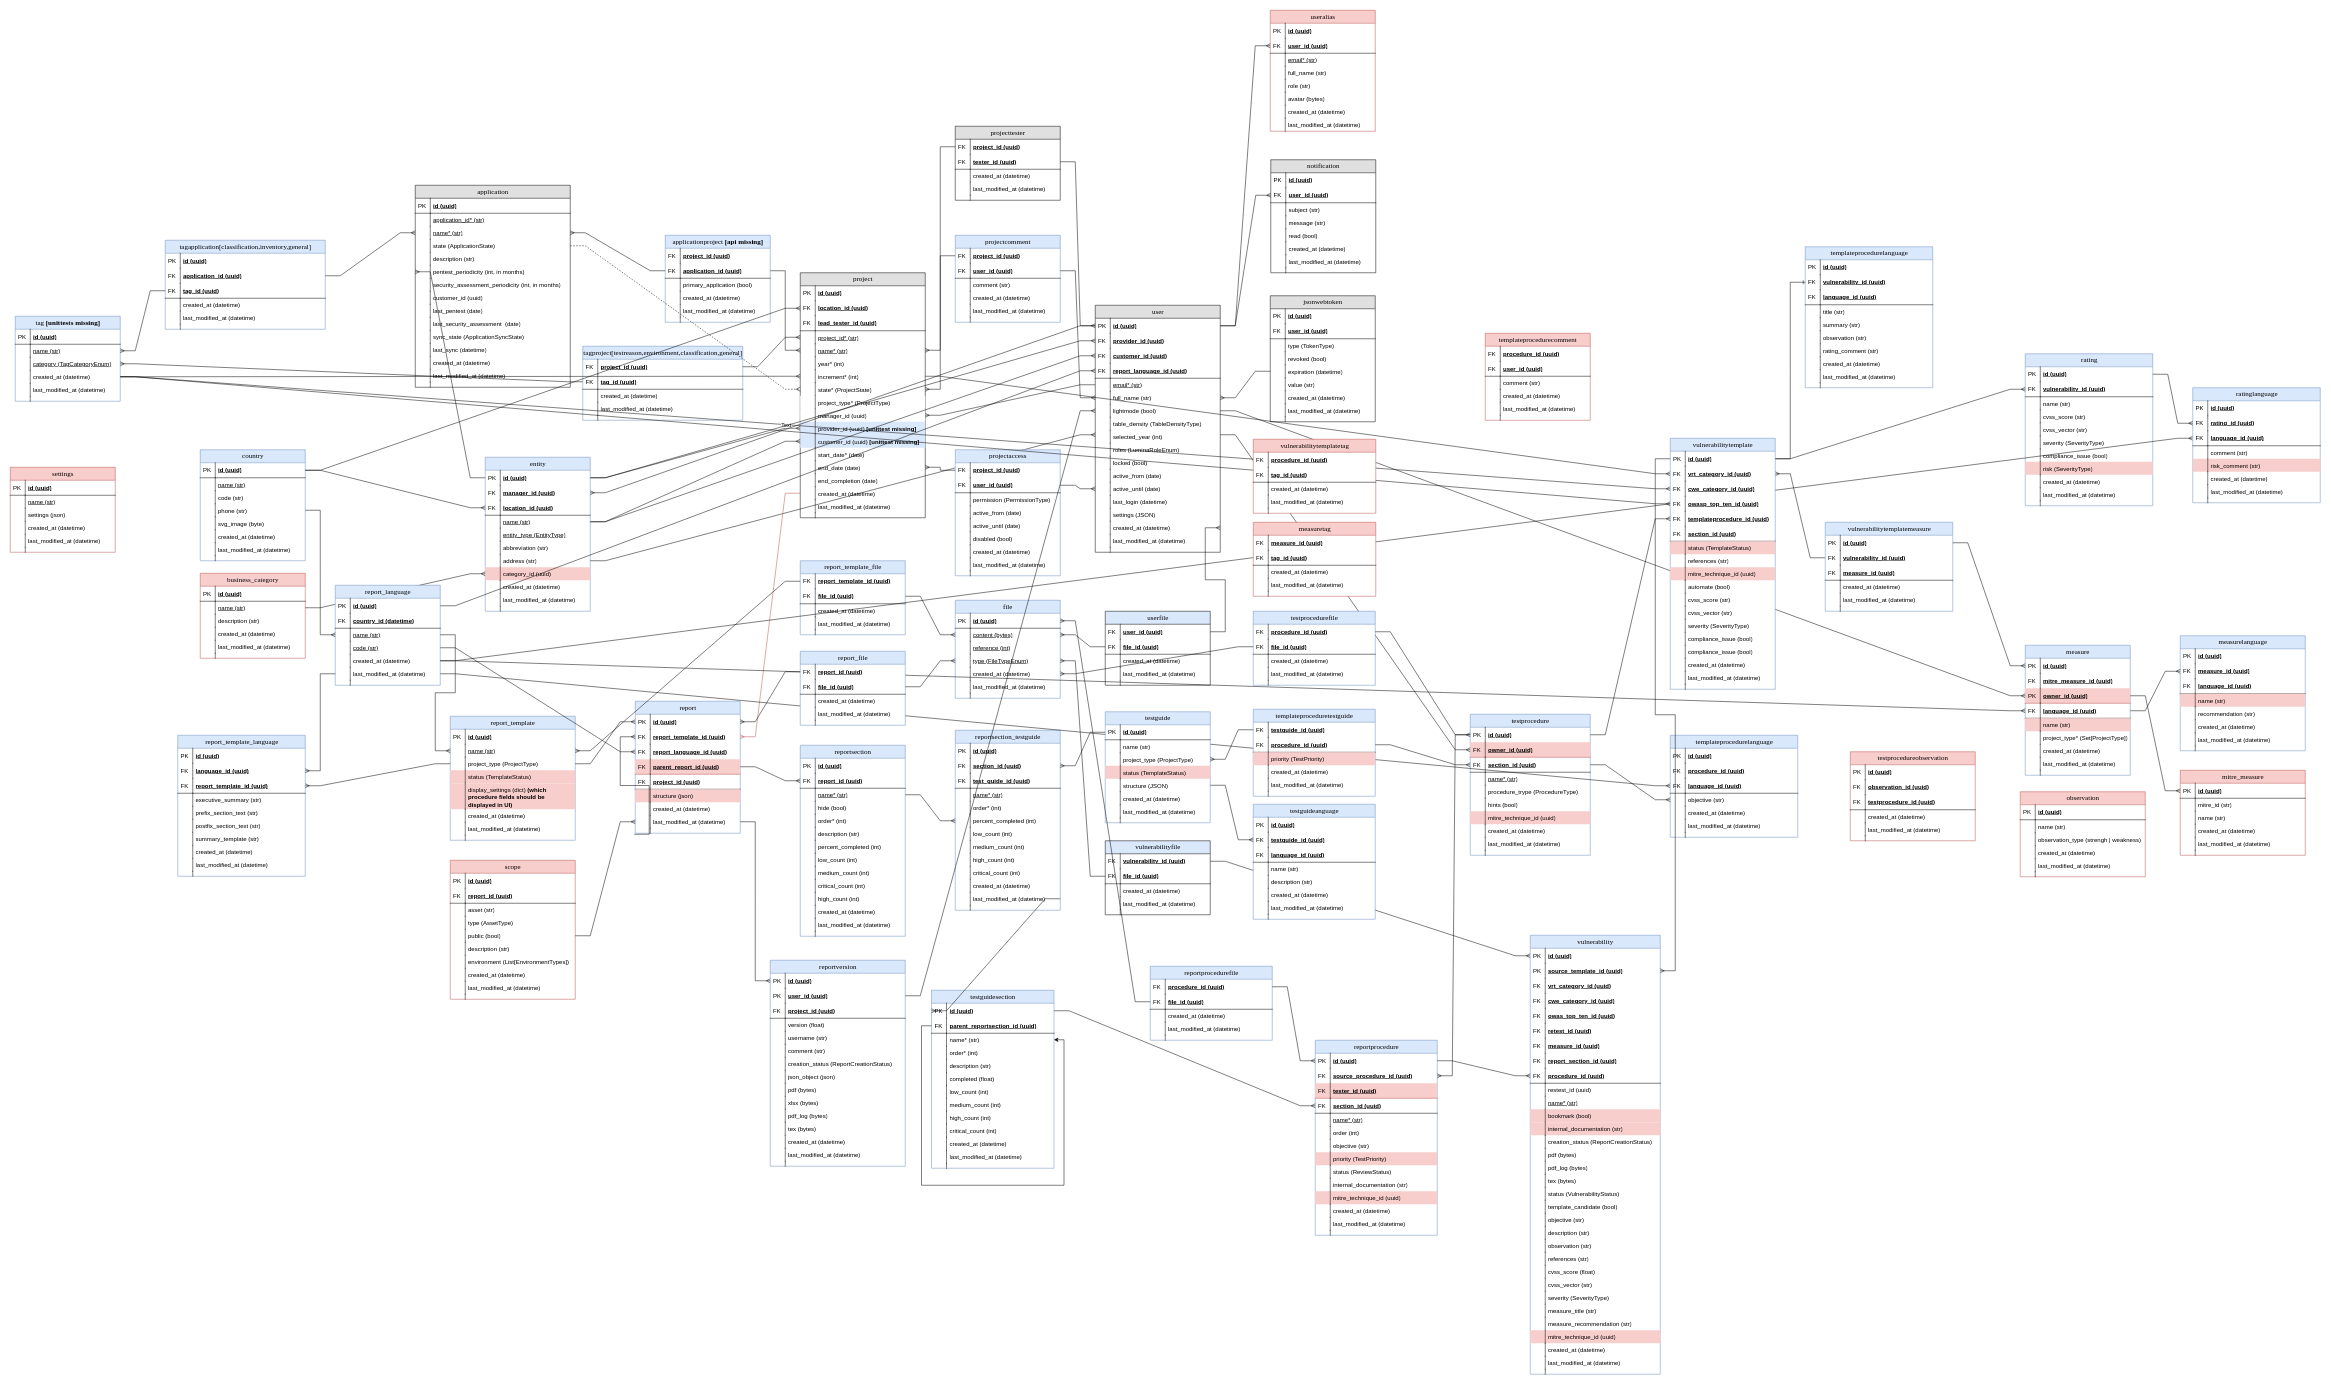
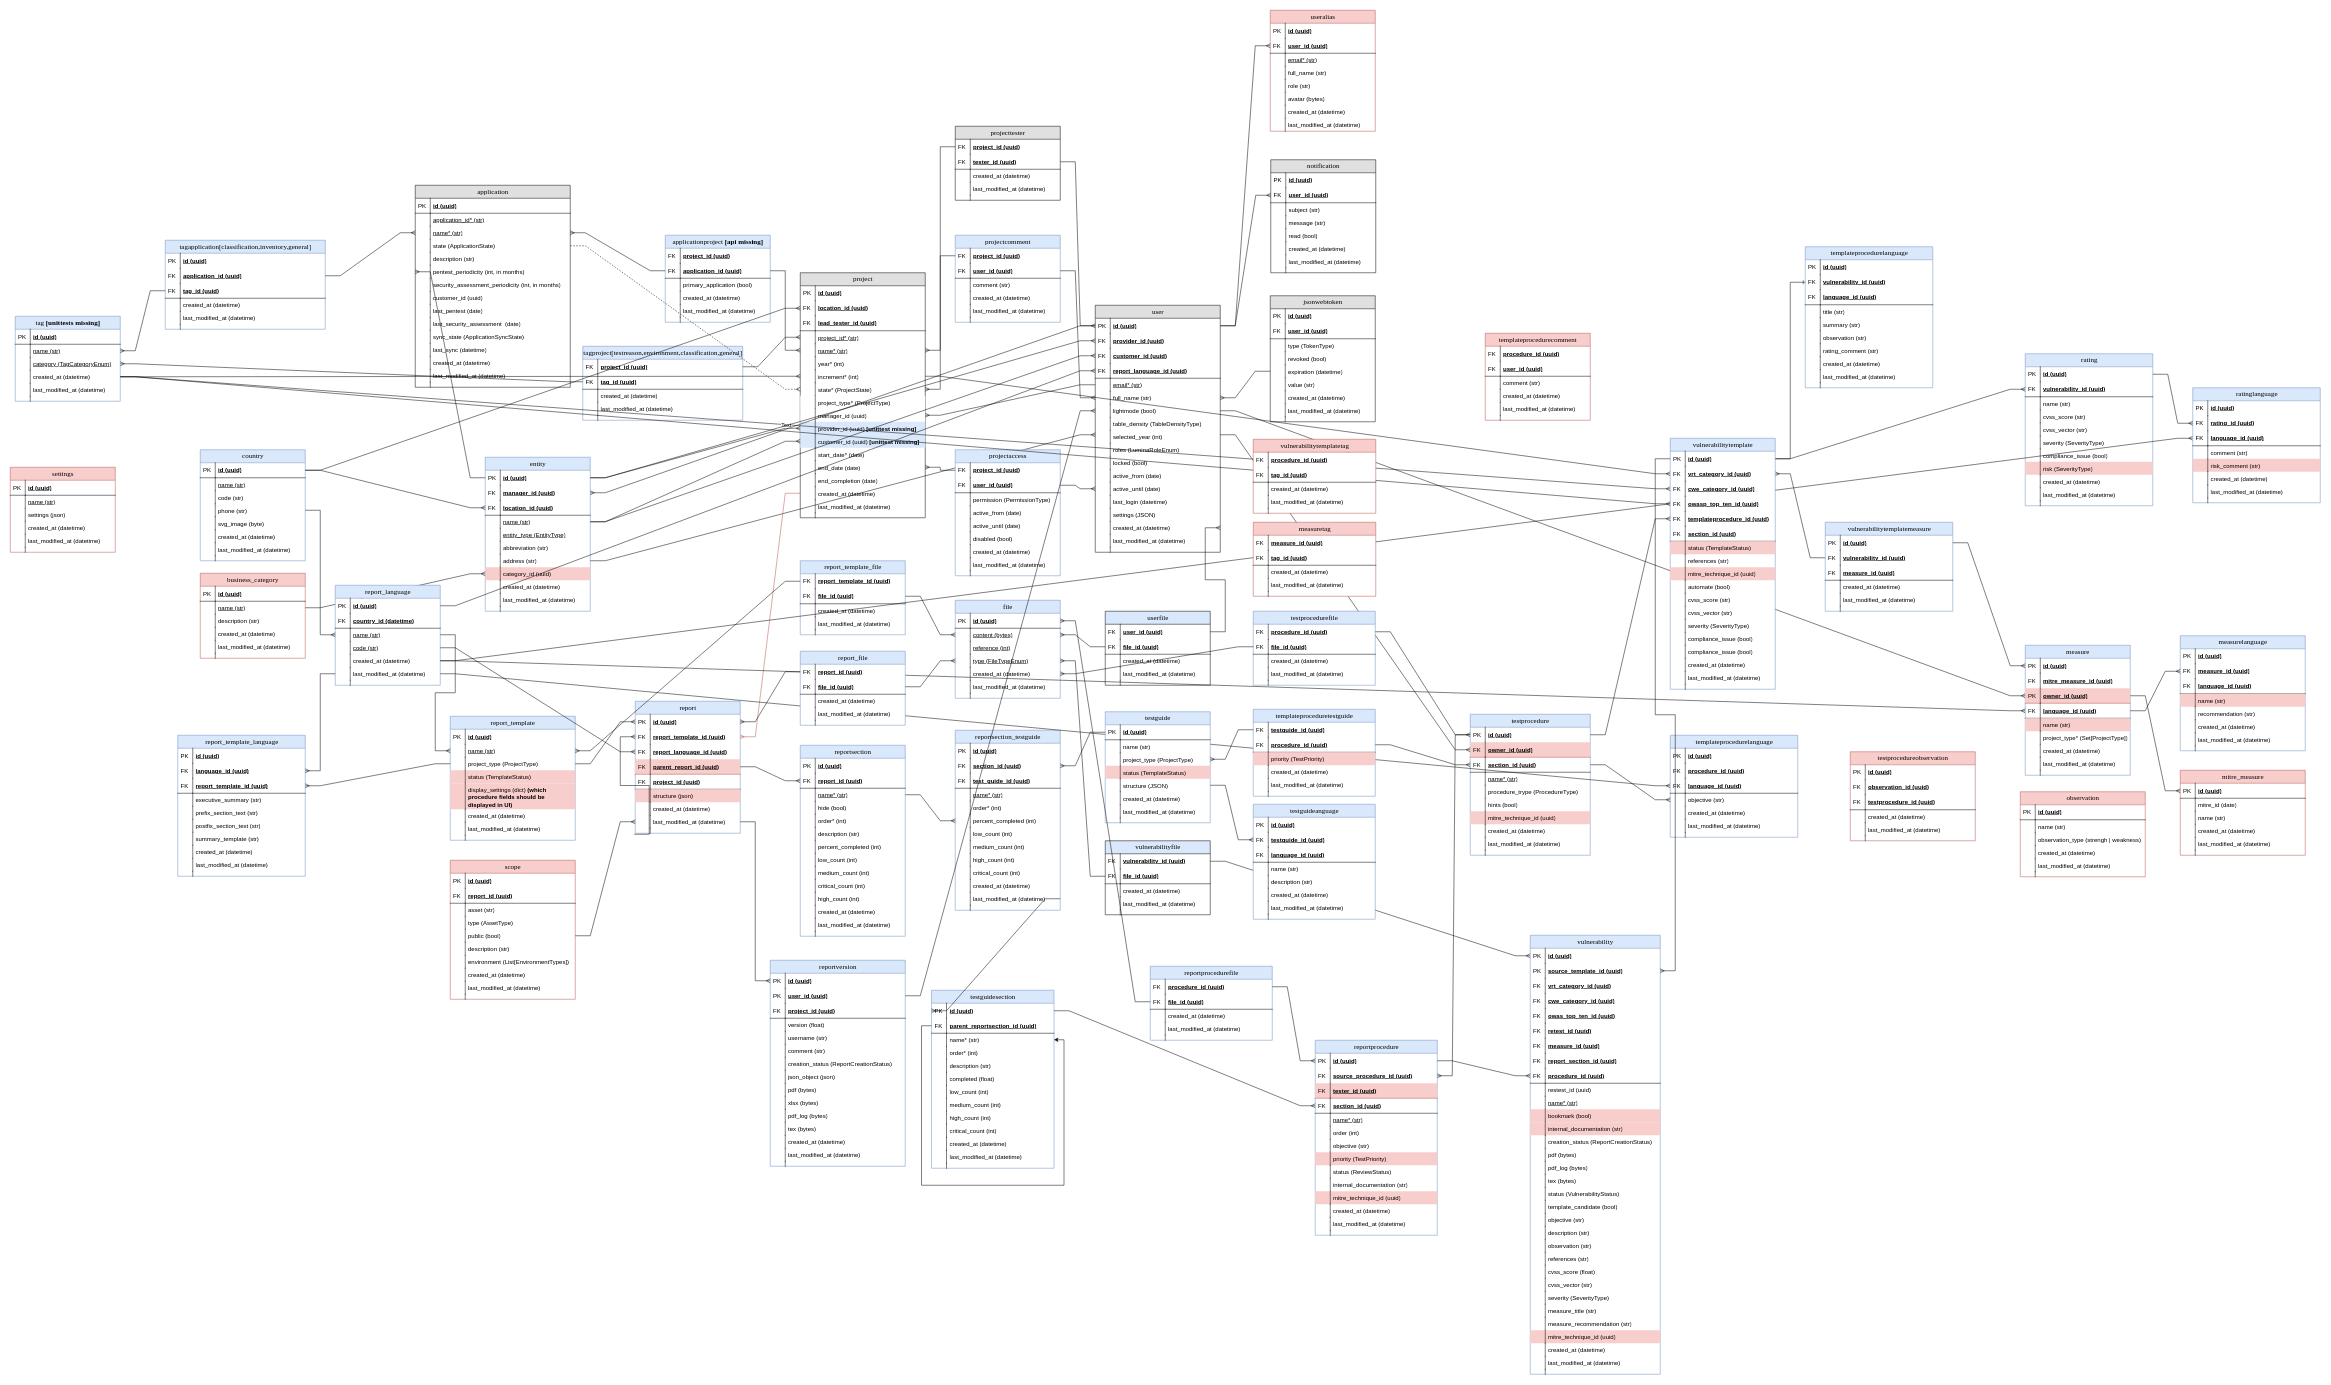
(2219, 805) -> (2221, 805)
